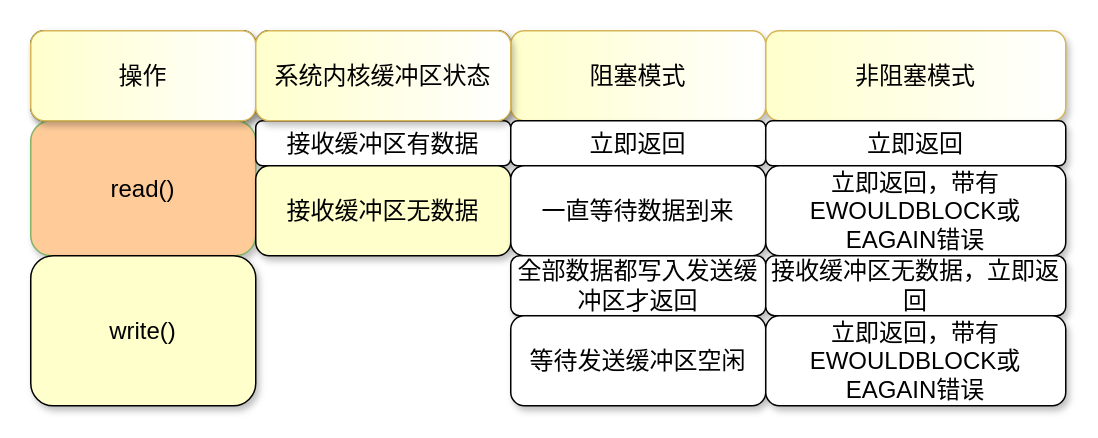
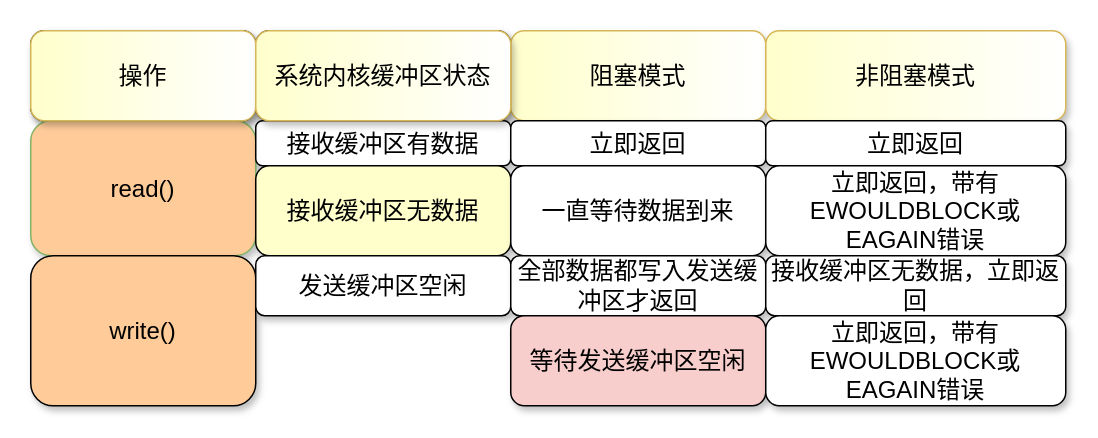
none -> (383, 286)
(143, 331) -> (143, 331)
(638, 361) -> (638, 361)
